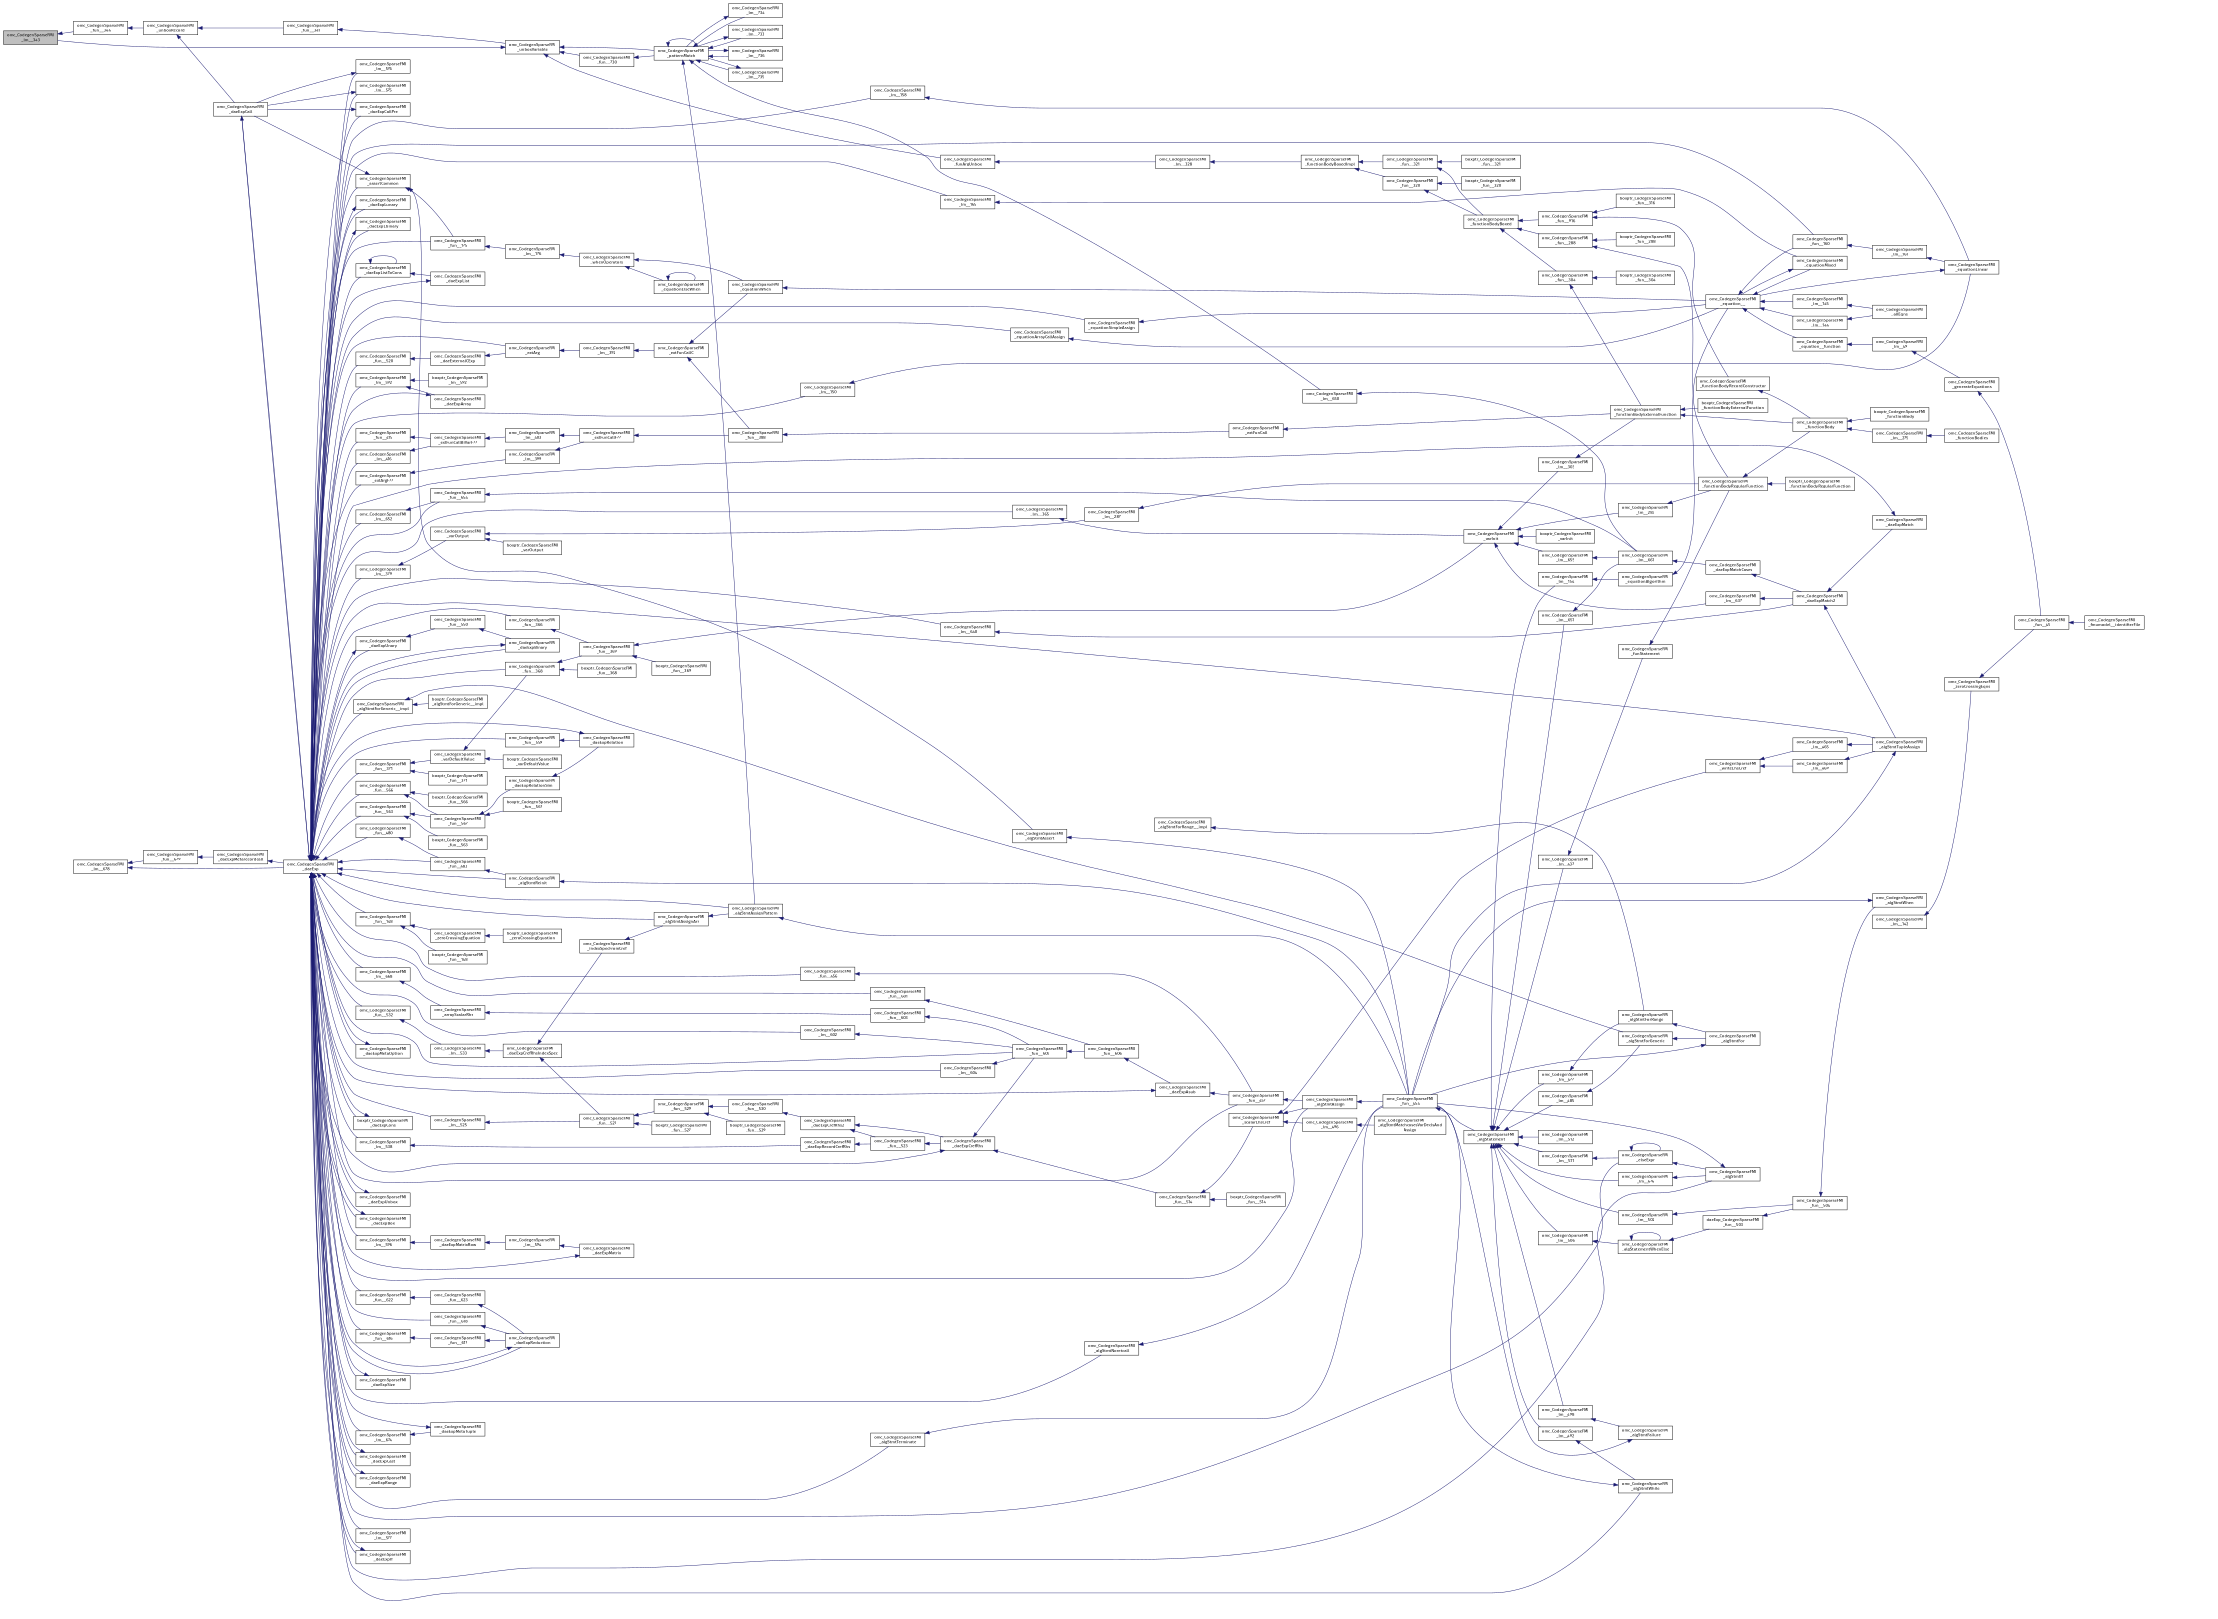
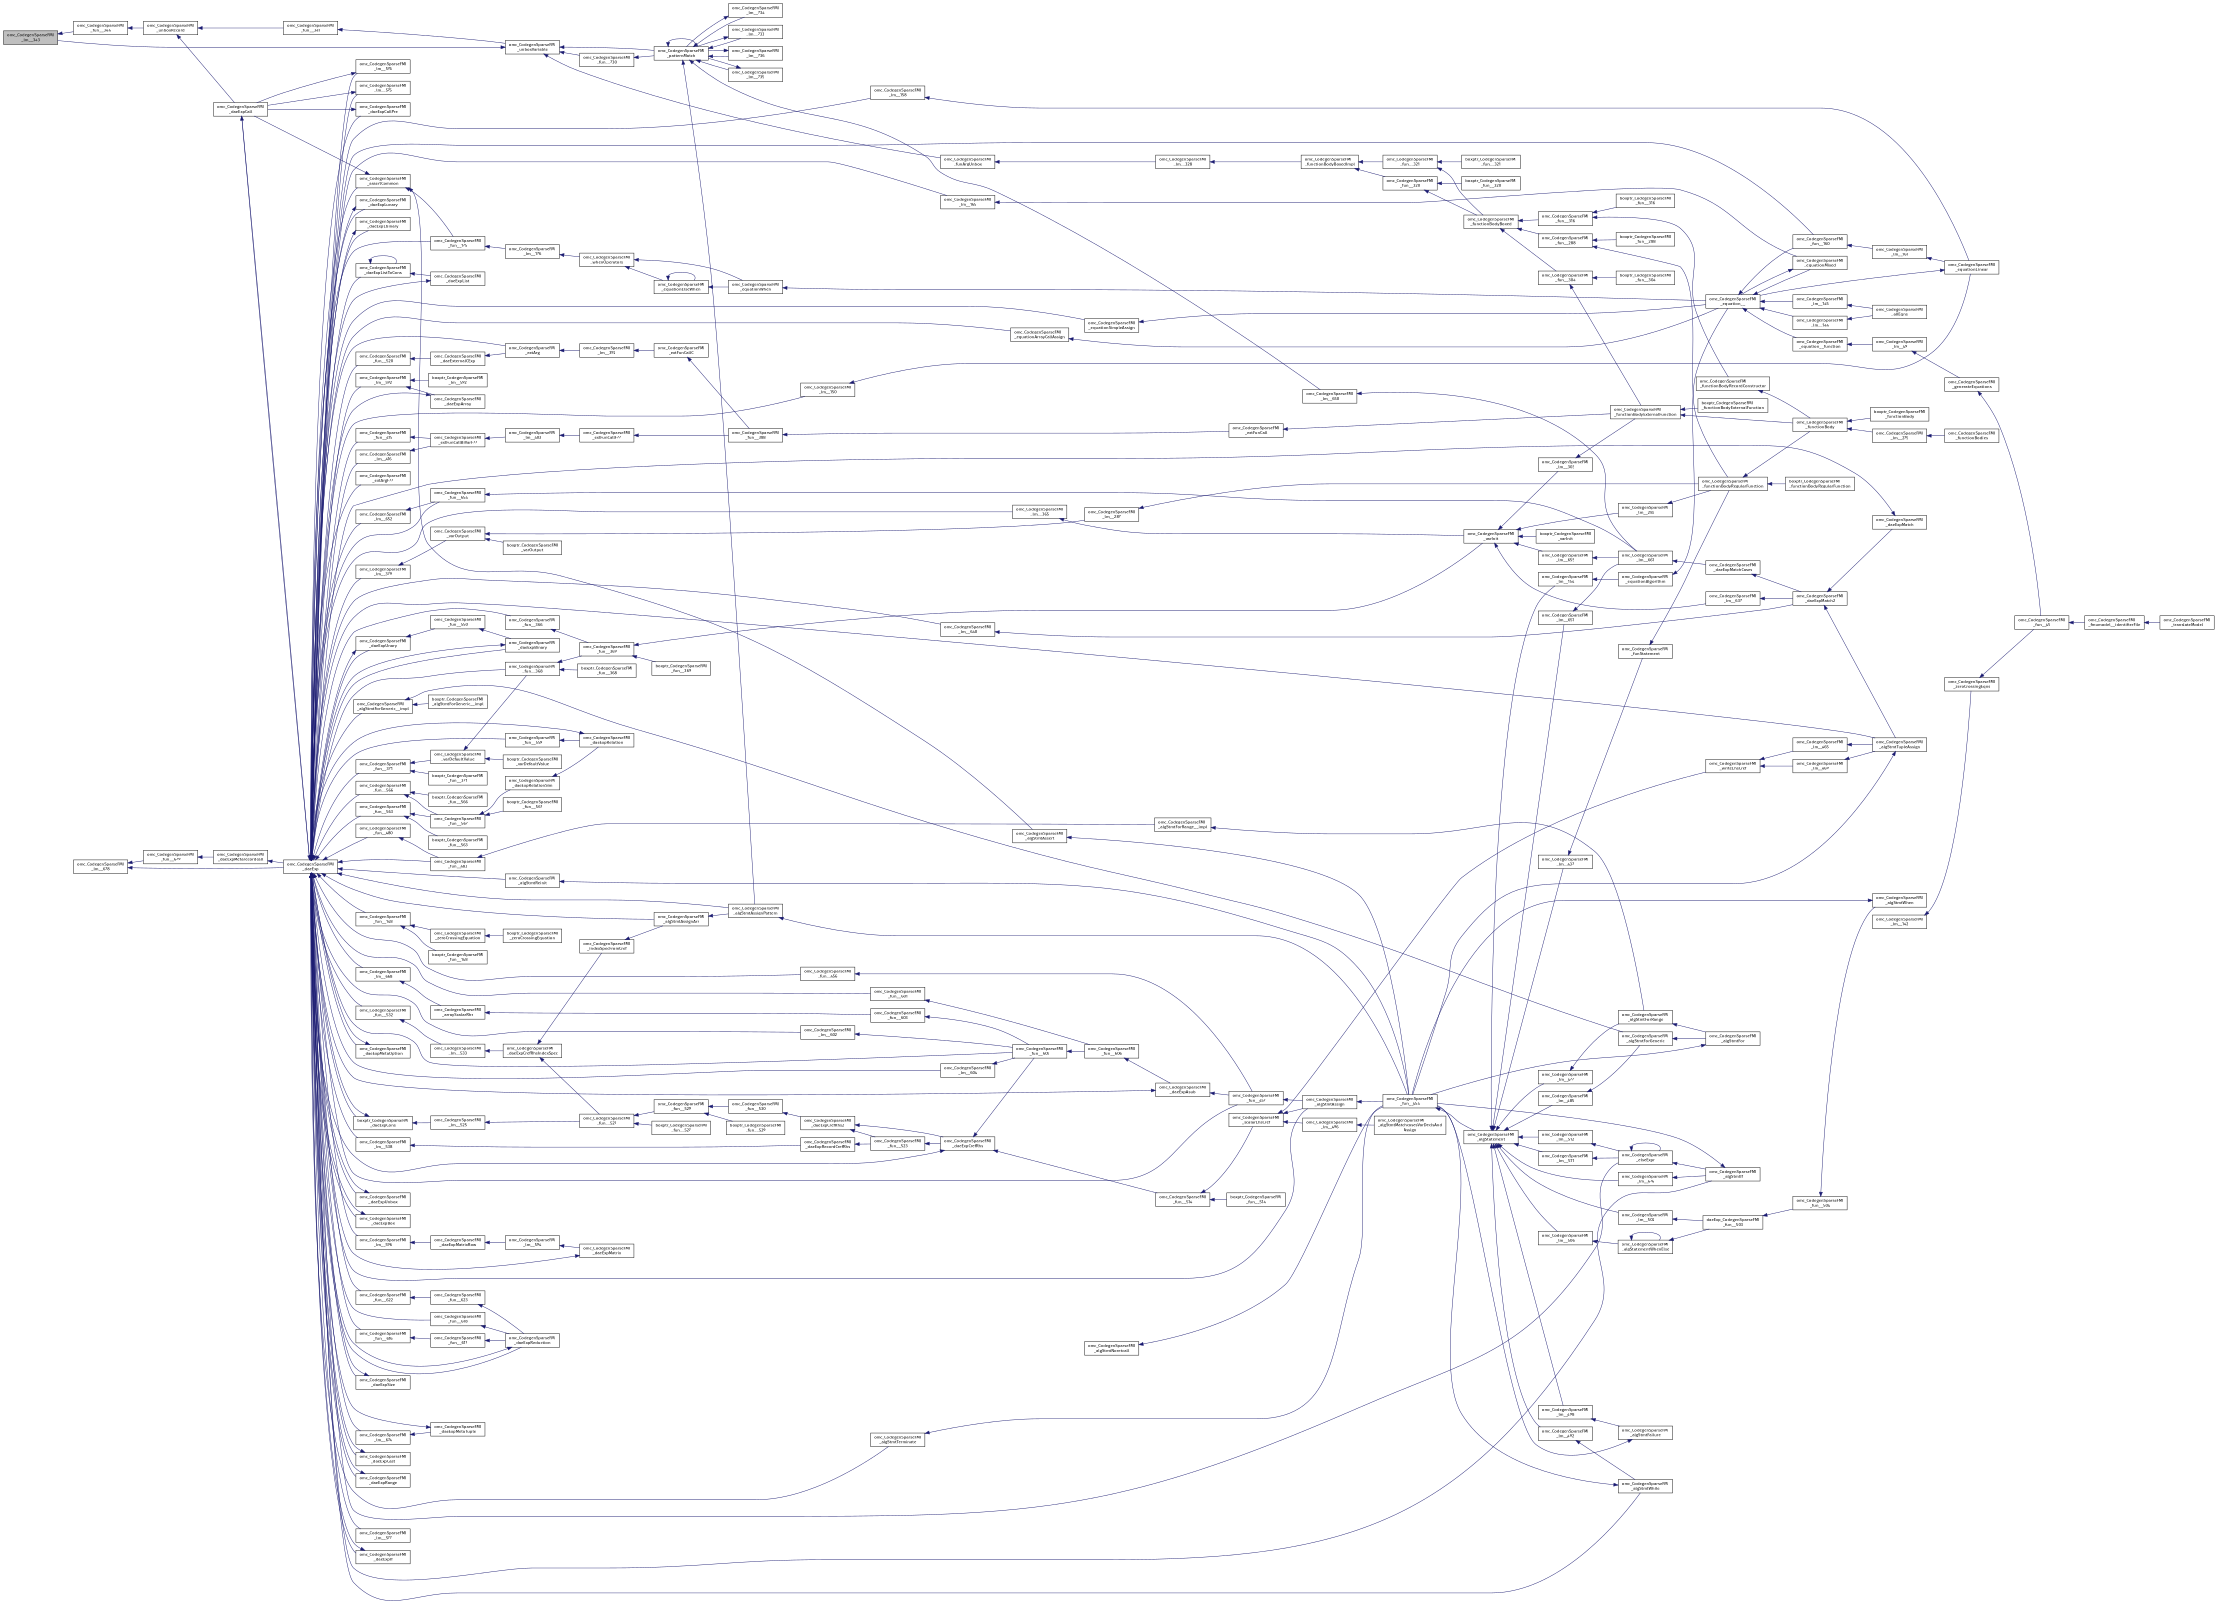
(1565, 219) -> (1565, 219)
(720, 317) -> (721, 287)
(532, 457) -> none
none -> (2187, 623)
(497, 873) -> (816, 824)
(342, 1071) -> (424, 1123)
none -> (1608, 1148)
(1735, 1209) -> (1690, 1220)
(471, 1402) -> none
